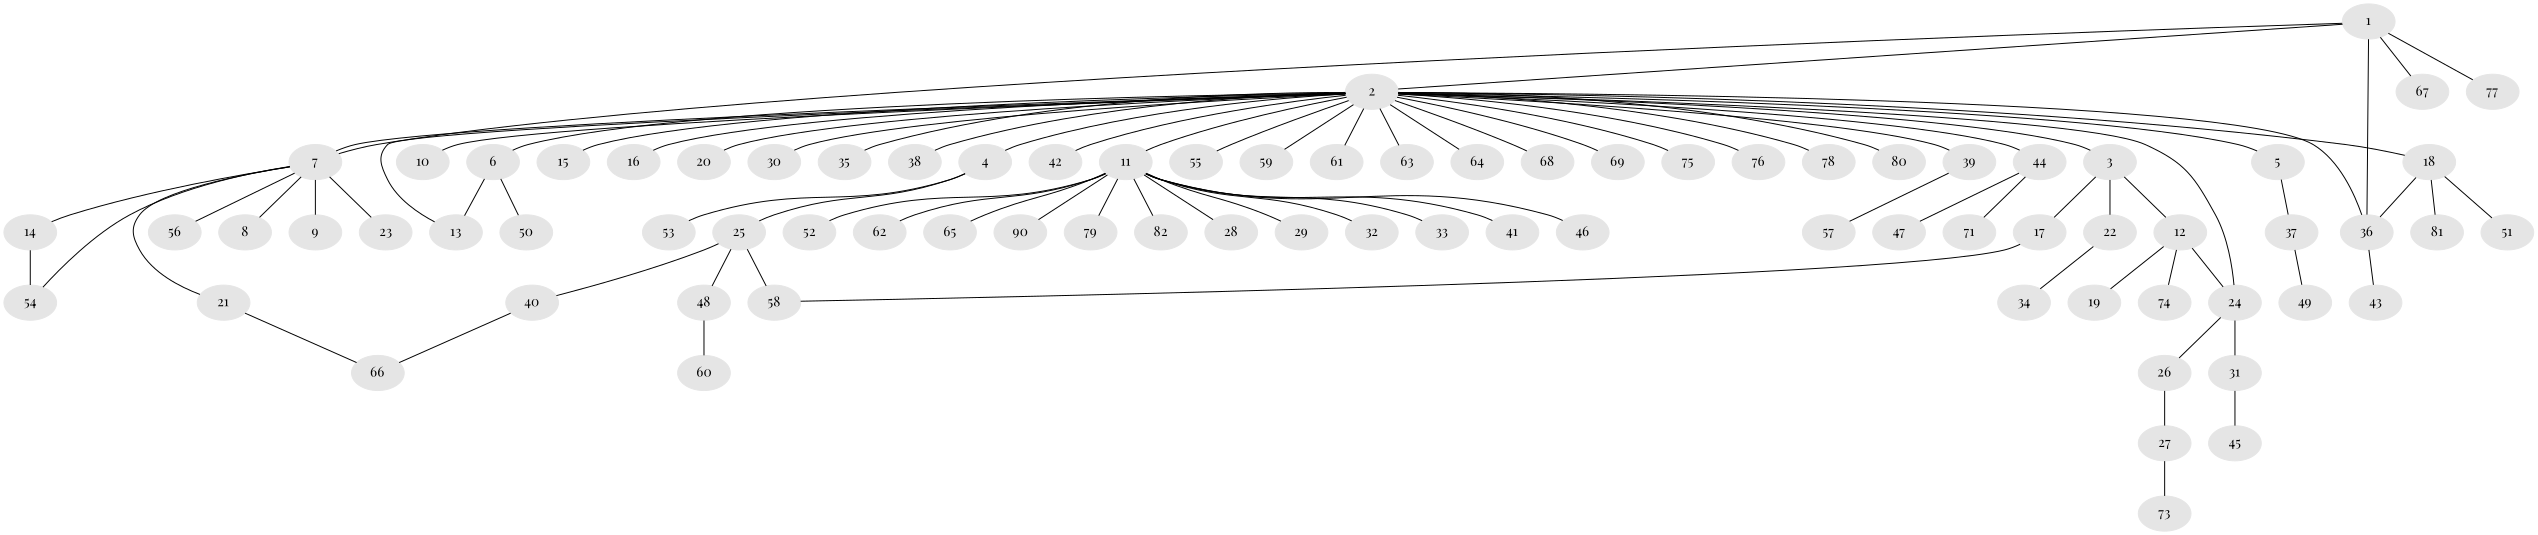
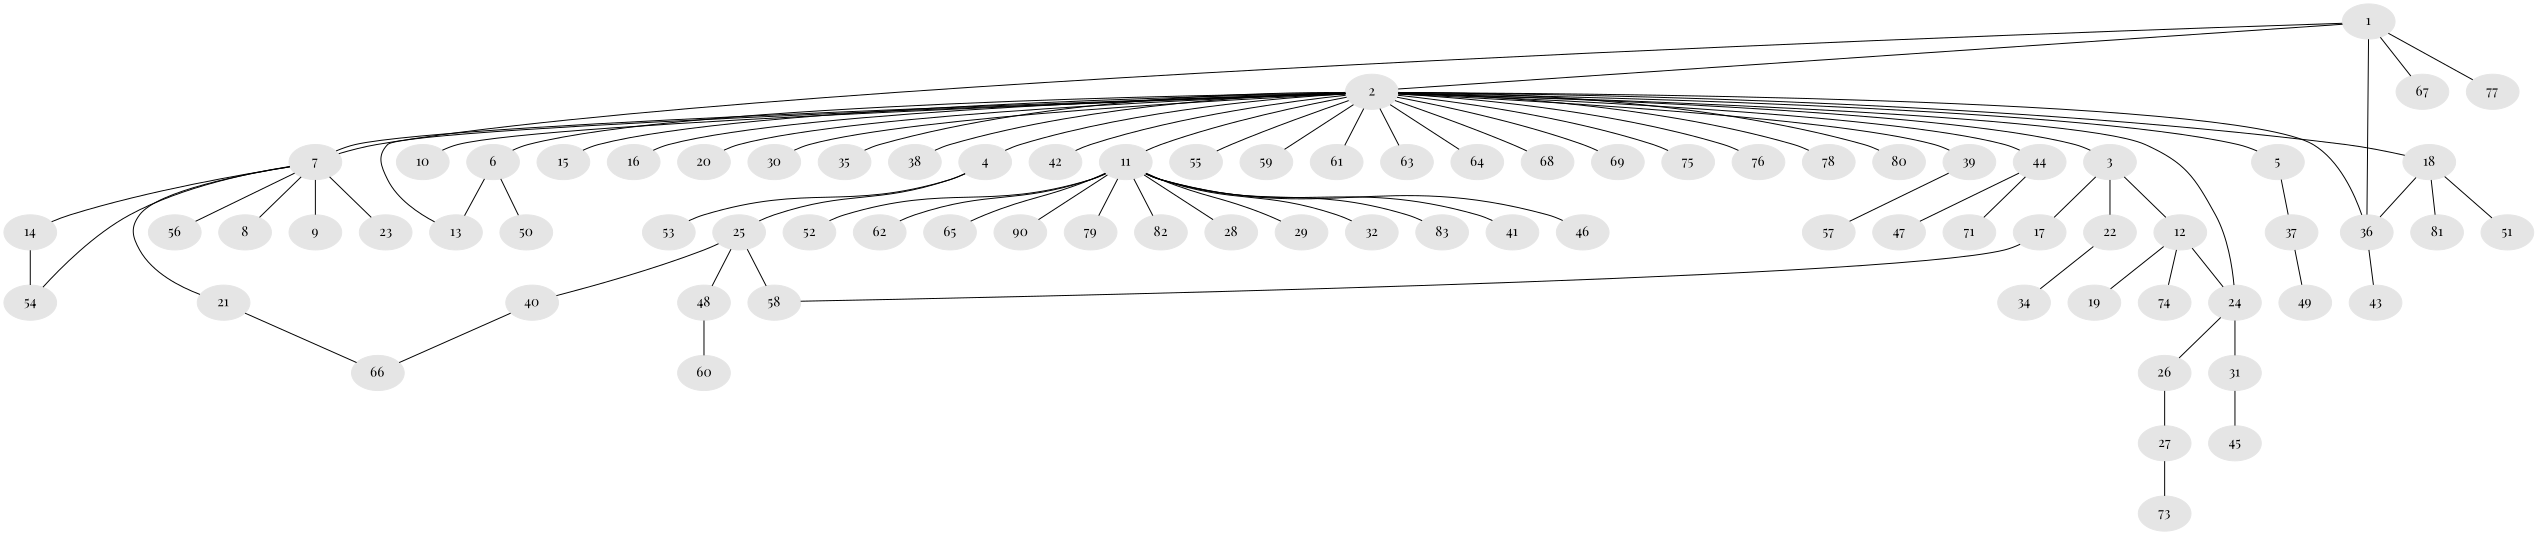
(1442, 232) -> (1442, 232)
